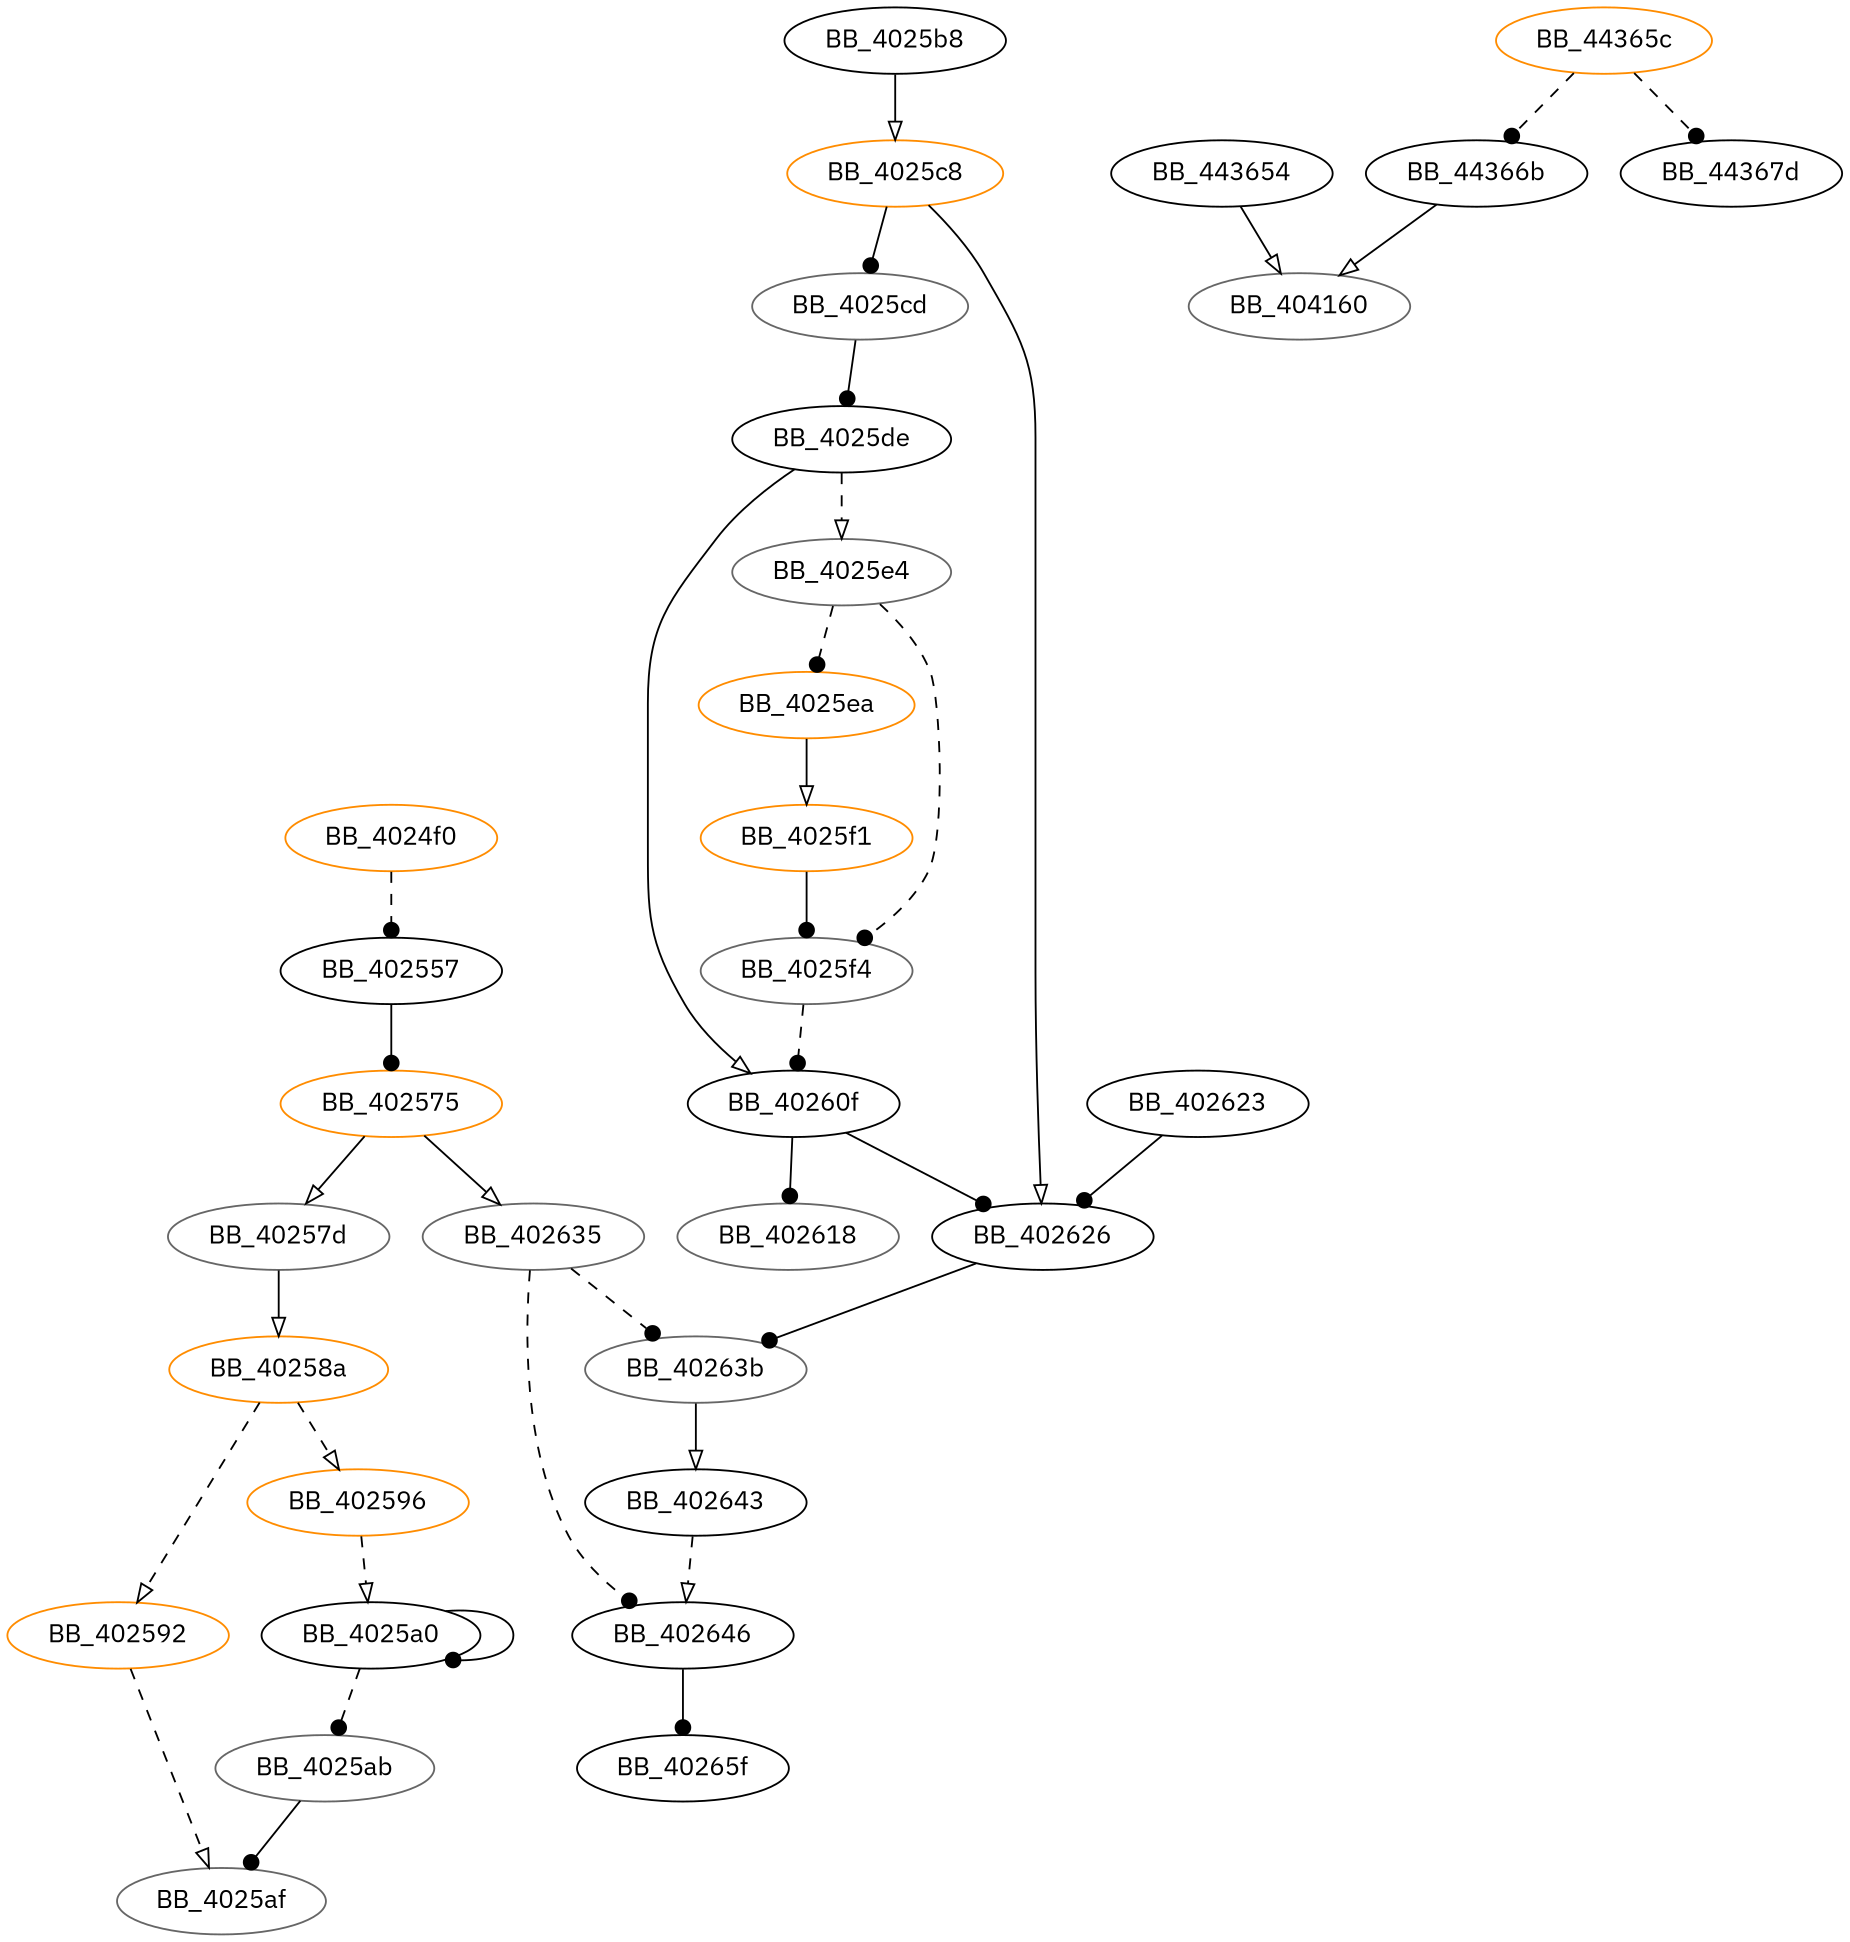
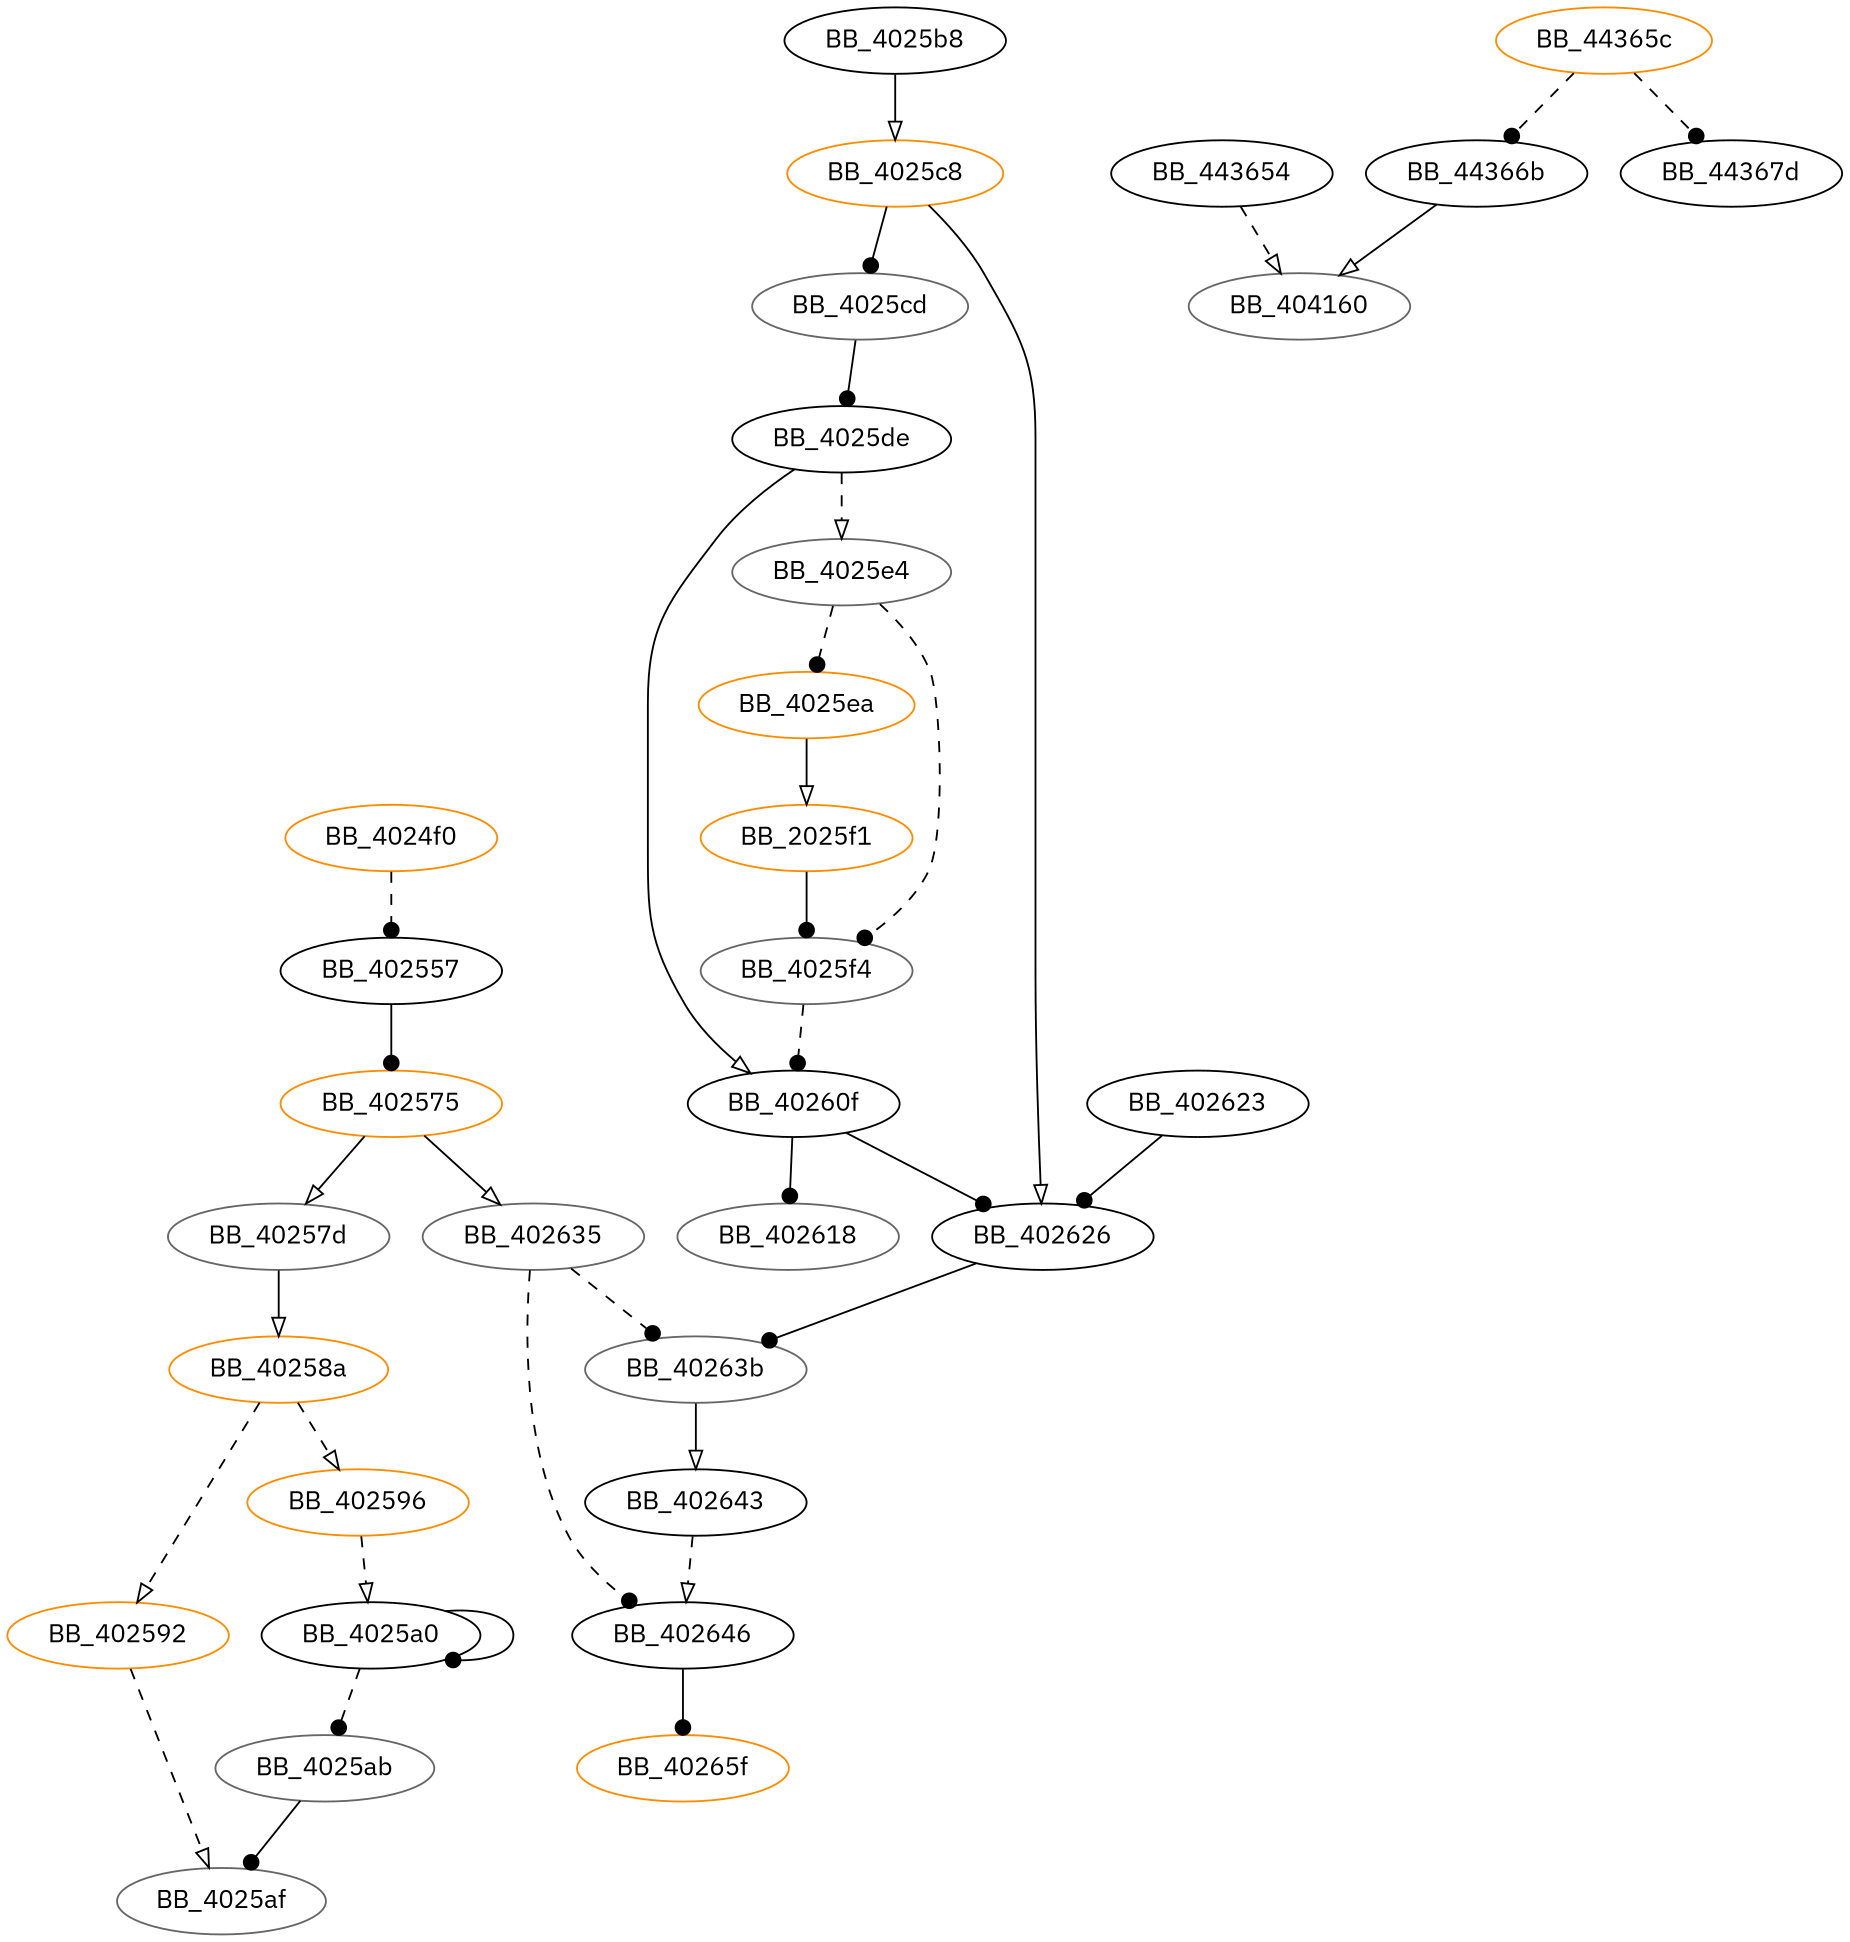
(1256, 232) -> (1256, 232)
(807, 838) -> (807, 838)
(683, 1768) -> (683, 1768)
